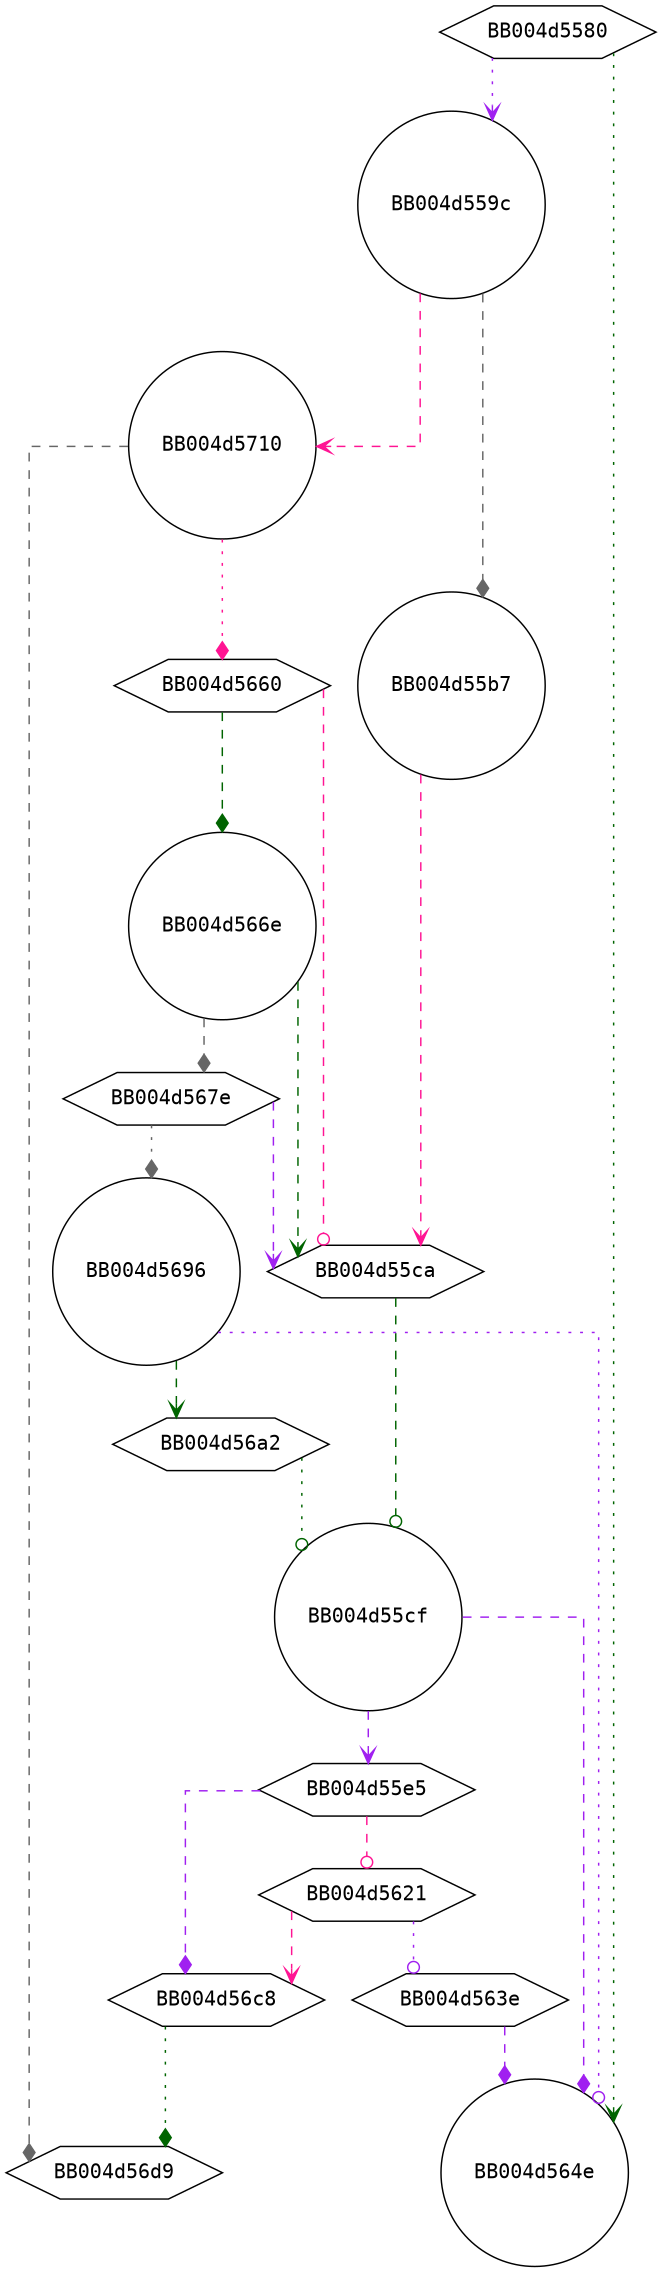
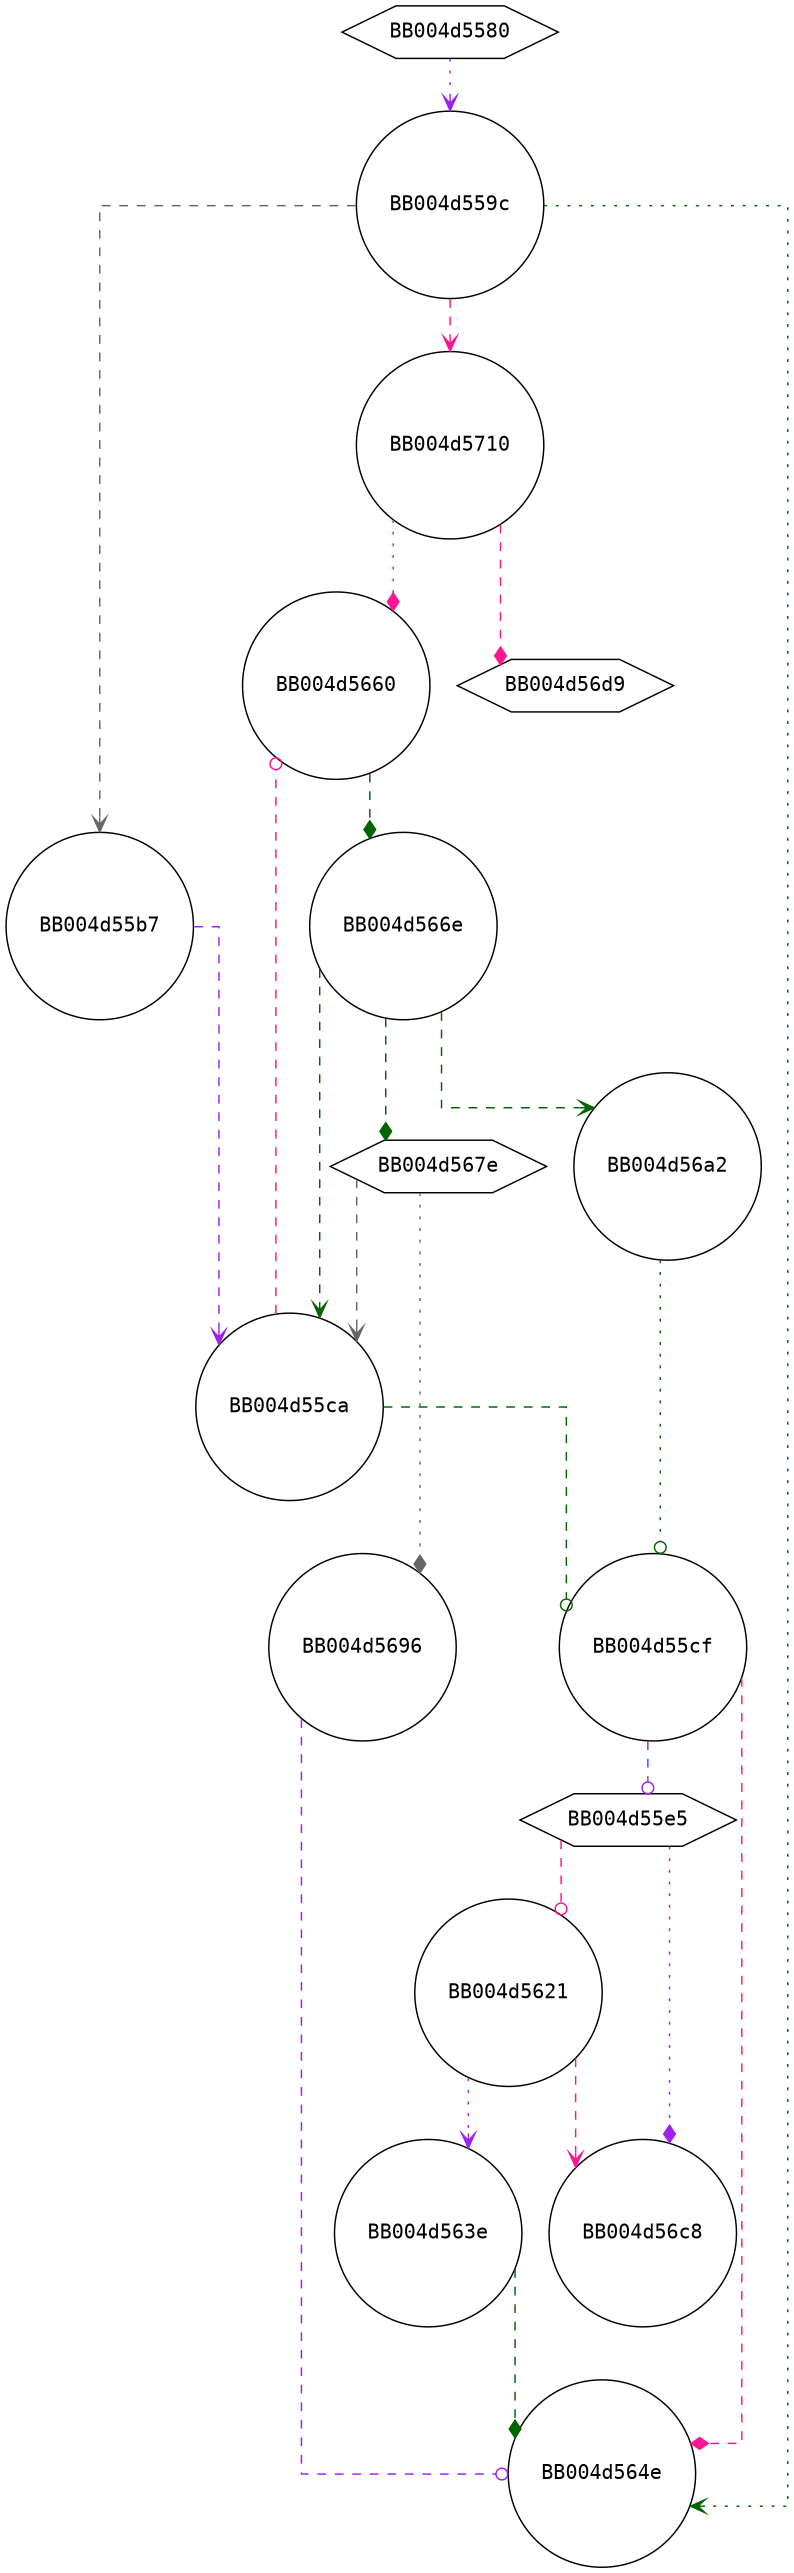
(483, 437) -> (100, 383)
(222, 686) -> (336, 686)
(324, 961) -> (276, 1042)
(421, 1003) -> (219, 1116)
(204, 1036) -> (386, 1070)
(614, 1080) -> (788, 1275)
(273, 1178) -> (357, 1253)
(29, 1246) -> (500, 586)
(376, 1272) -> (290, 1407)
(176, 1382) -> (463, 1108)
(221, 1444) -> (668, 1166)
(599, 1522) -> (301, 2194)
(368, 1730) -> (648, 1762)
(584, 1786) -> (742, 2077)
(185, 1836) -> (670, 1986)
(367, 1895) -> (508, 1993)
(414, 1941) -> (468, 2106)
(216, 2000) -> (643, 2233)
(460, 2000) -> (428, 2233)
(505, 2046) -> (515, 2345)
(165, 2078) -> none
